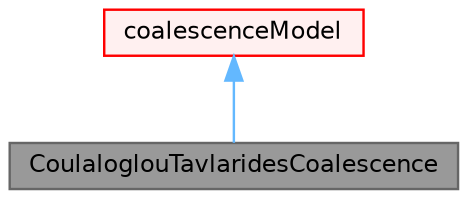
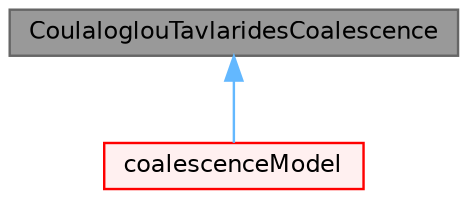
(234, 112) -> (234, 112)
